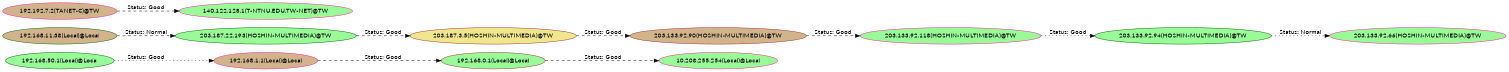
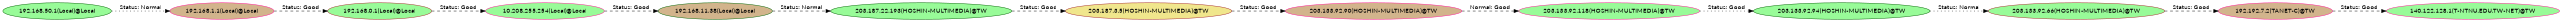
none -> (629, 11)
none -> (2189, 11)
(833, 32) -> (1490, 8)
(718, 36) -> (1374, 11)
(1418, 36) -> (2076, 11)
(146, 57) -> (141, 8)
